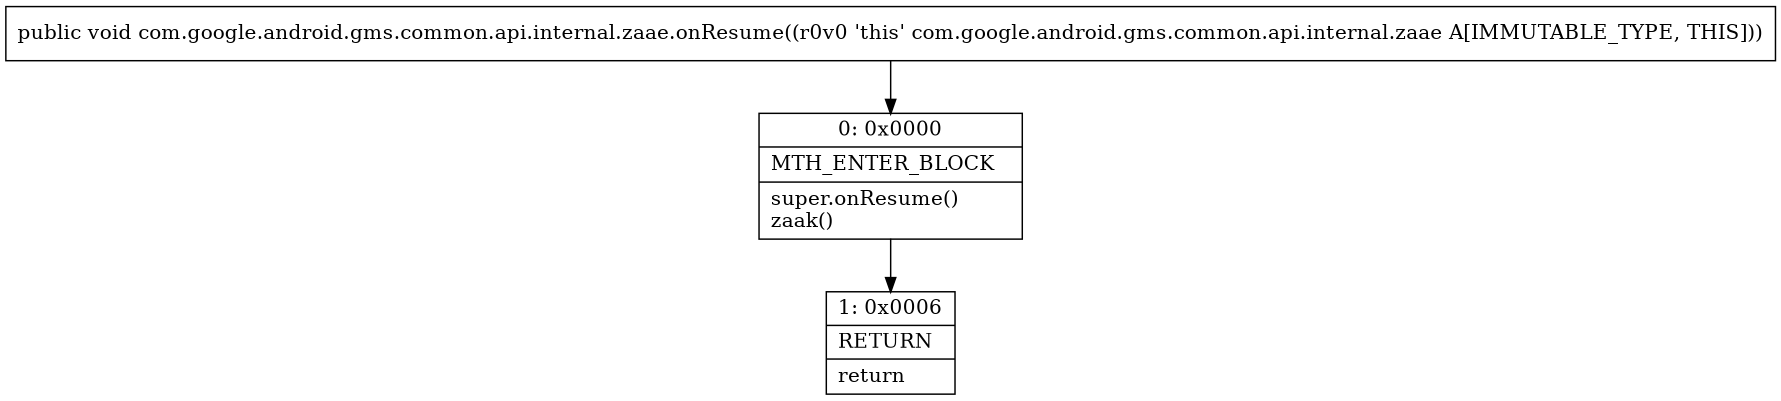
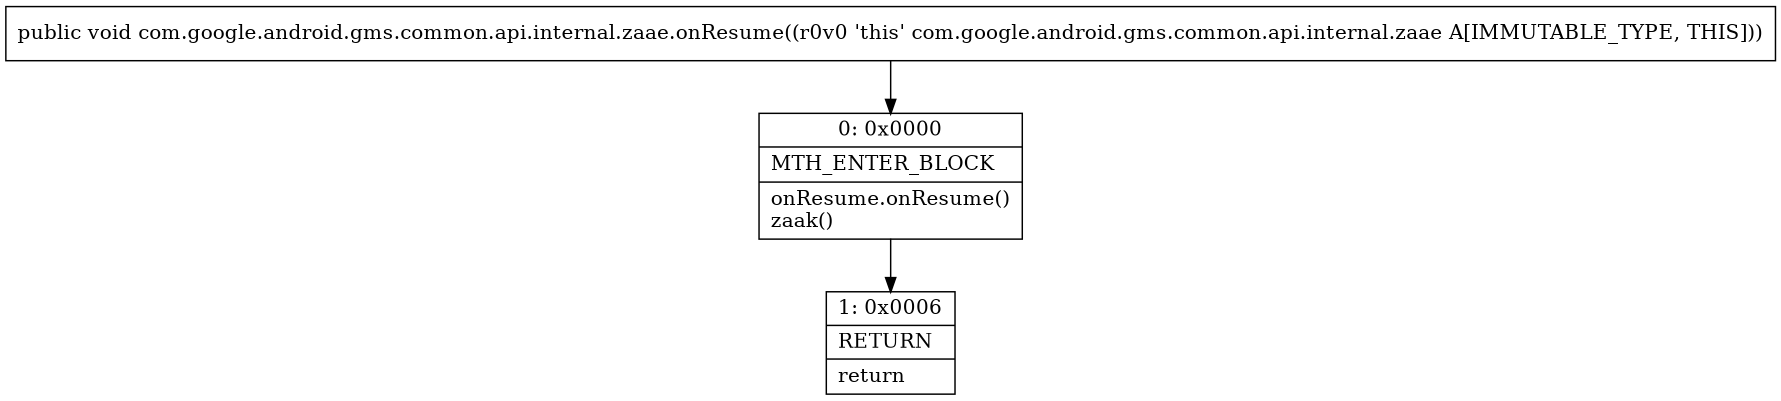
(865, 199) -> (891, 199)
